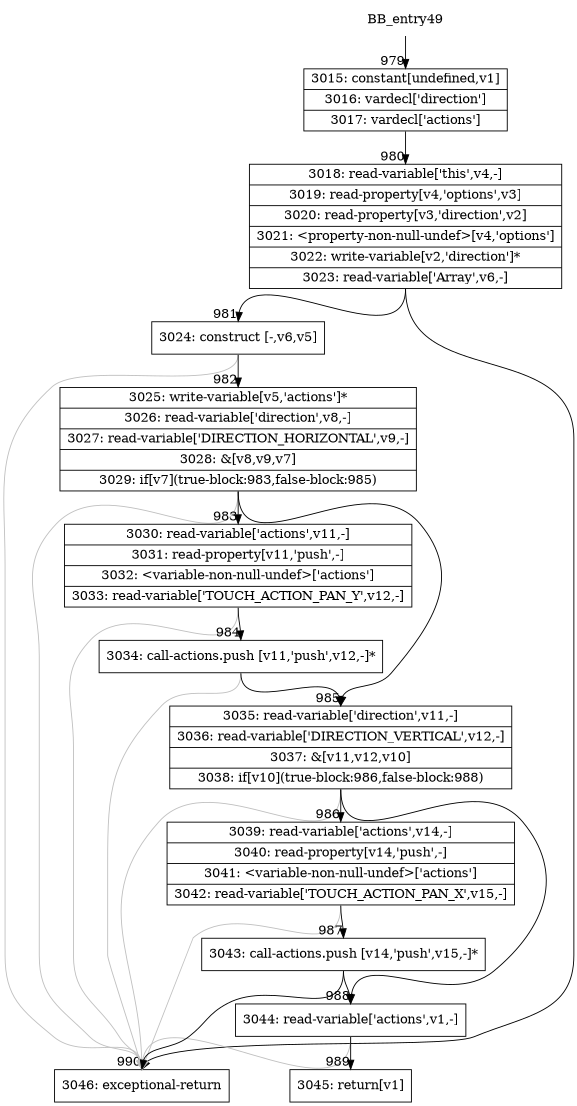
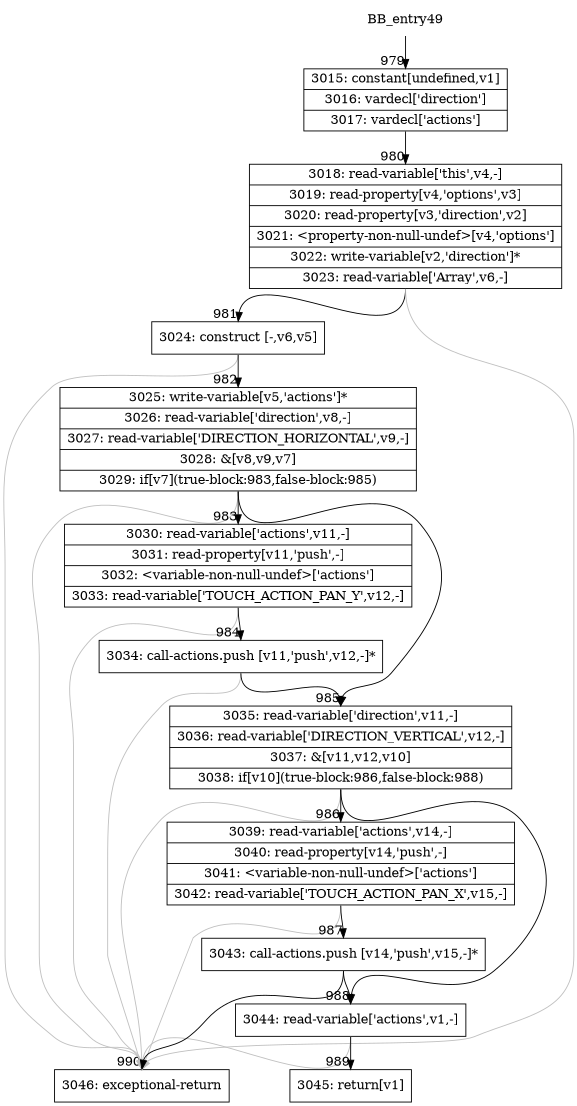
(574, 809) -> (574, 809)
